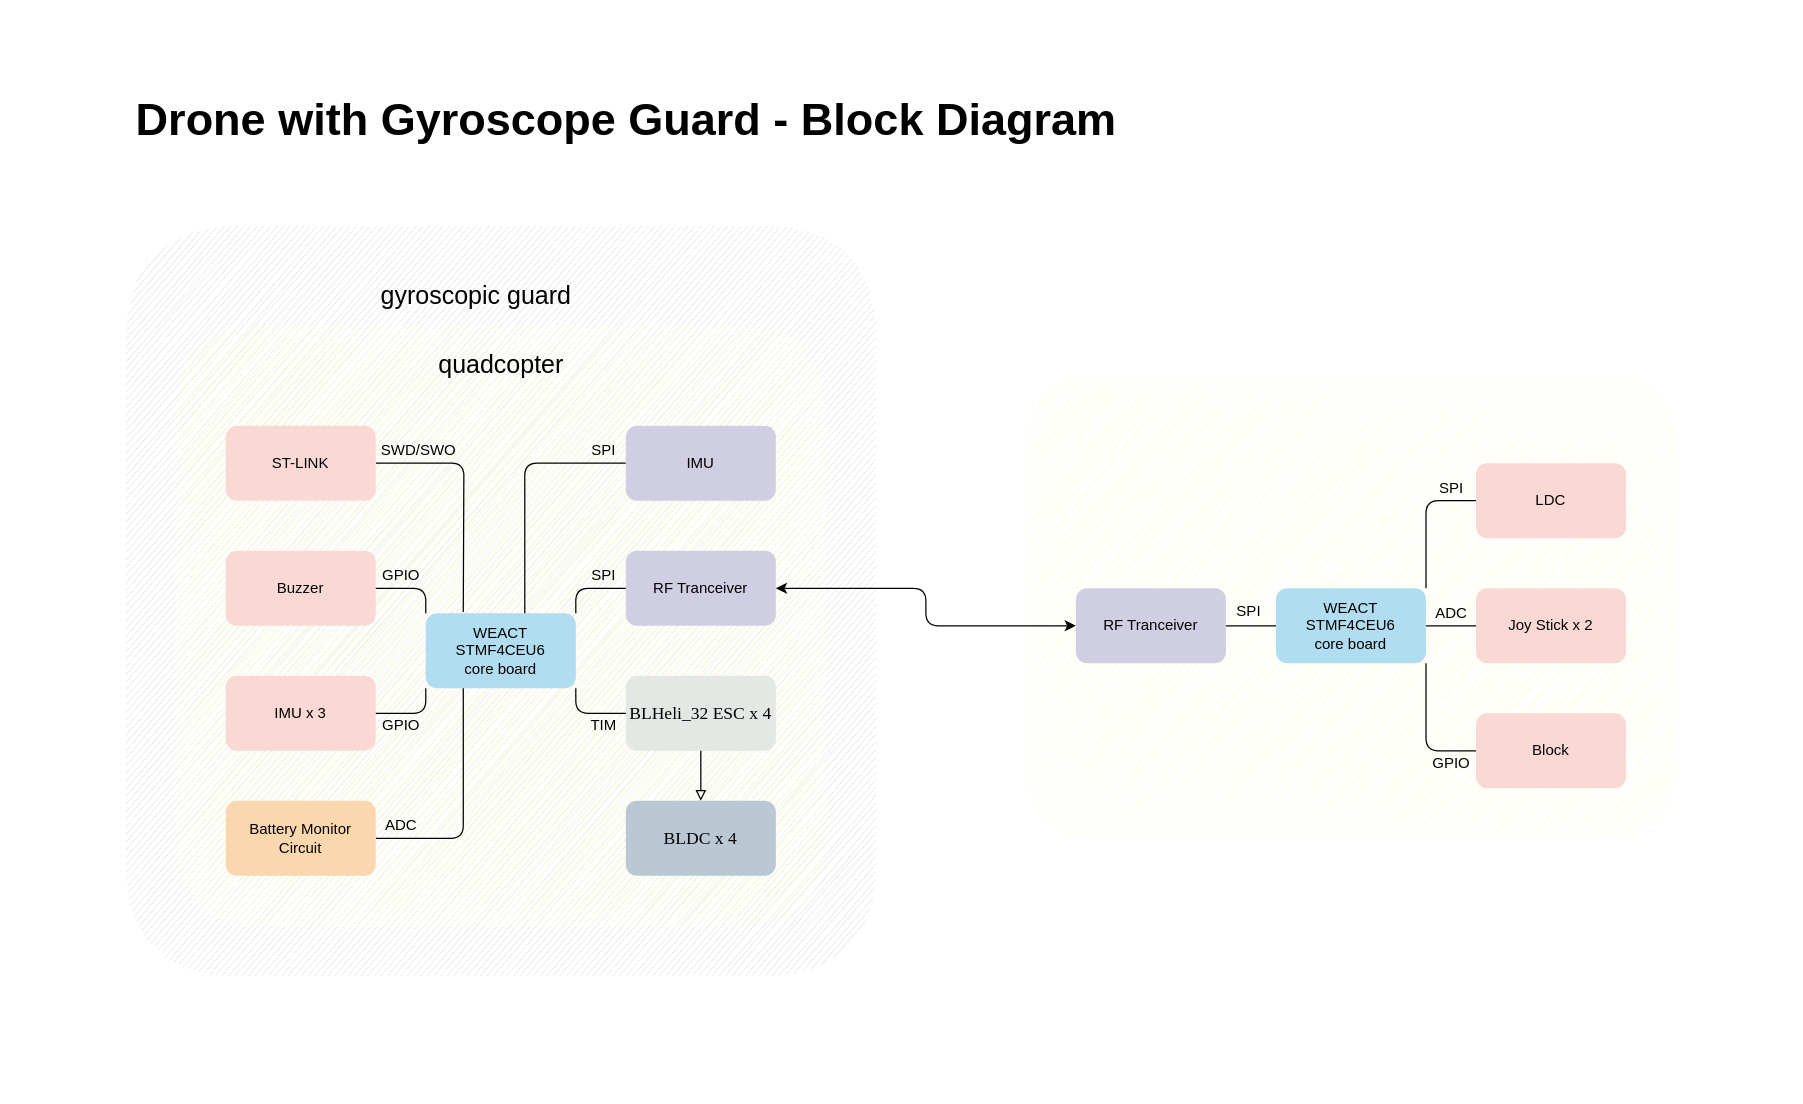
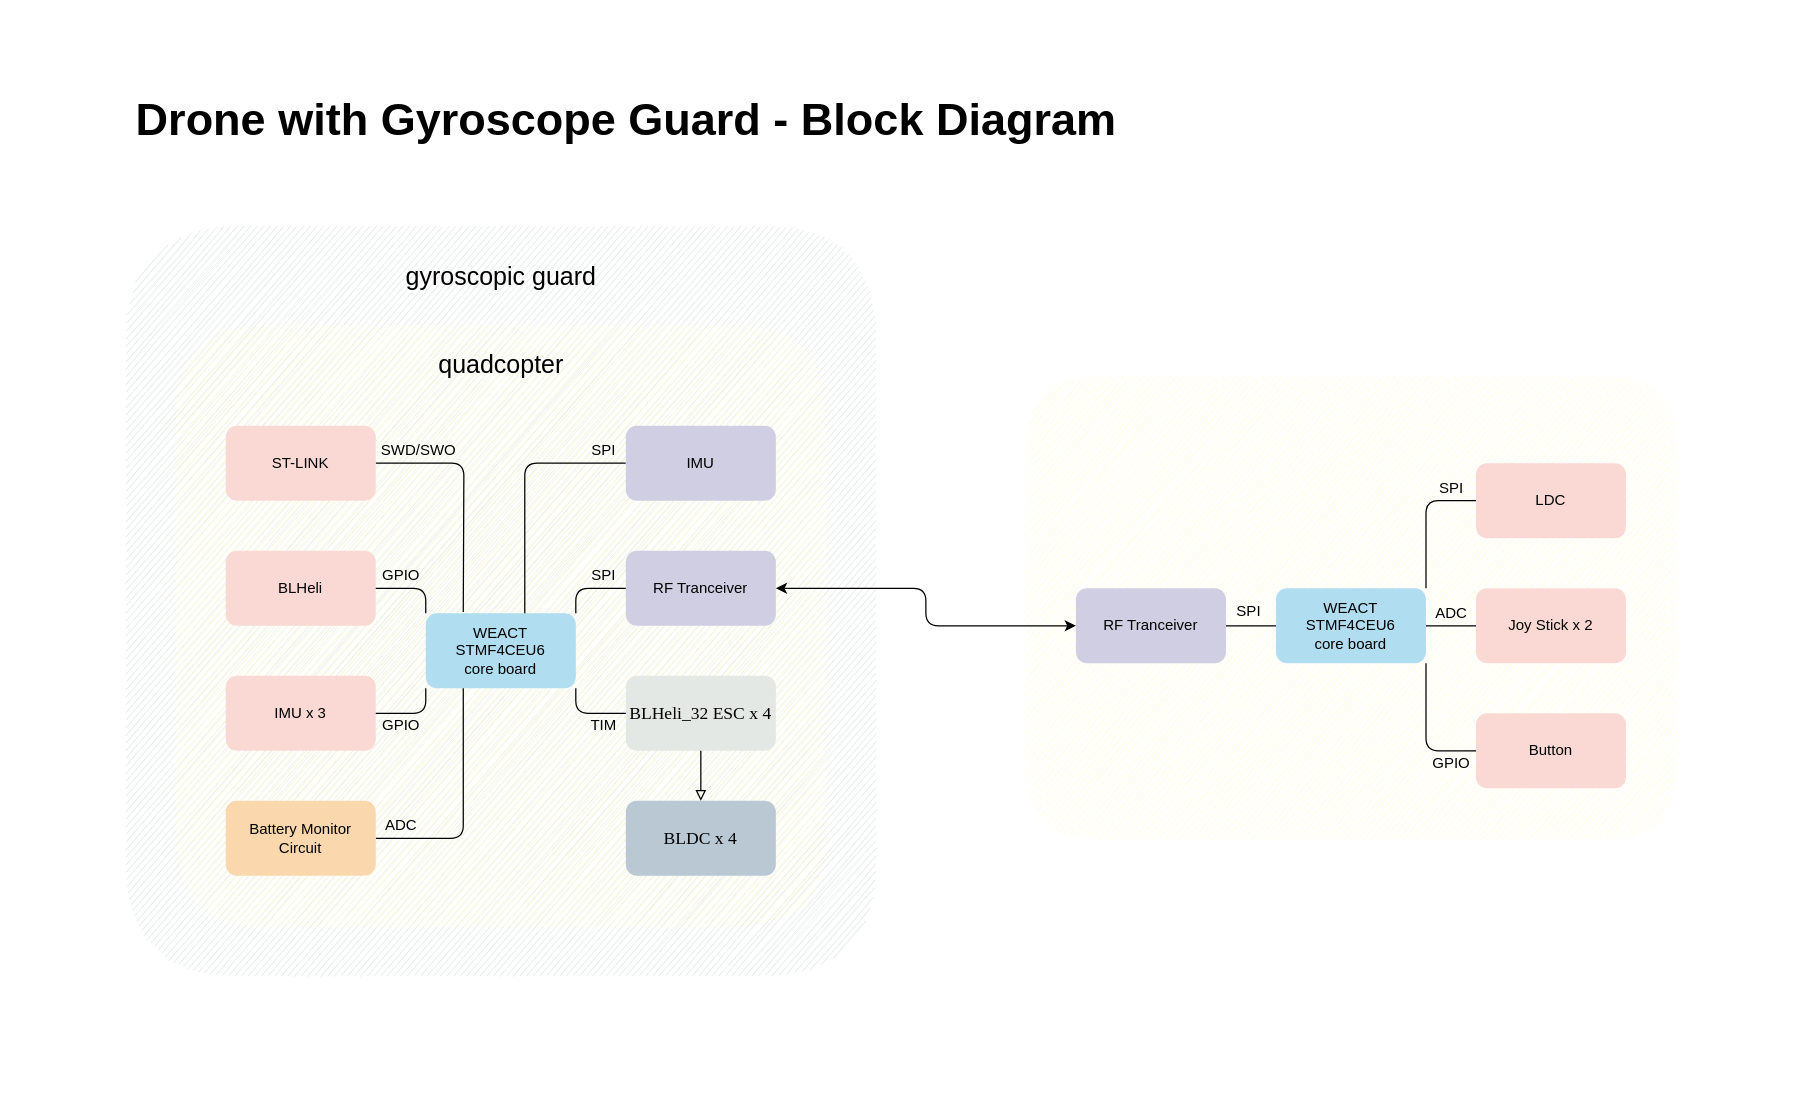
(476, 294) -> (501, 276)
(301, 588) -> (301, 588)
(1551, 751) -> (1551, 751)
